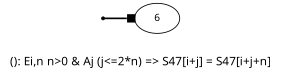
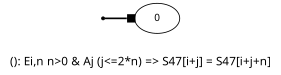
(157, 18) -> (157, 18)
